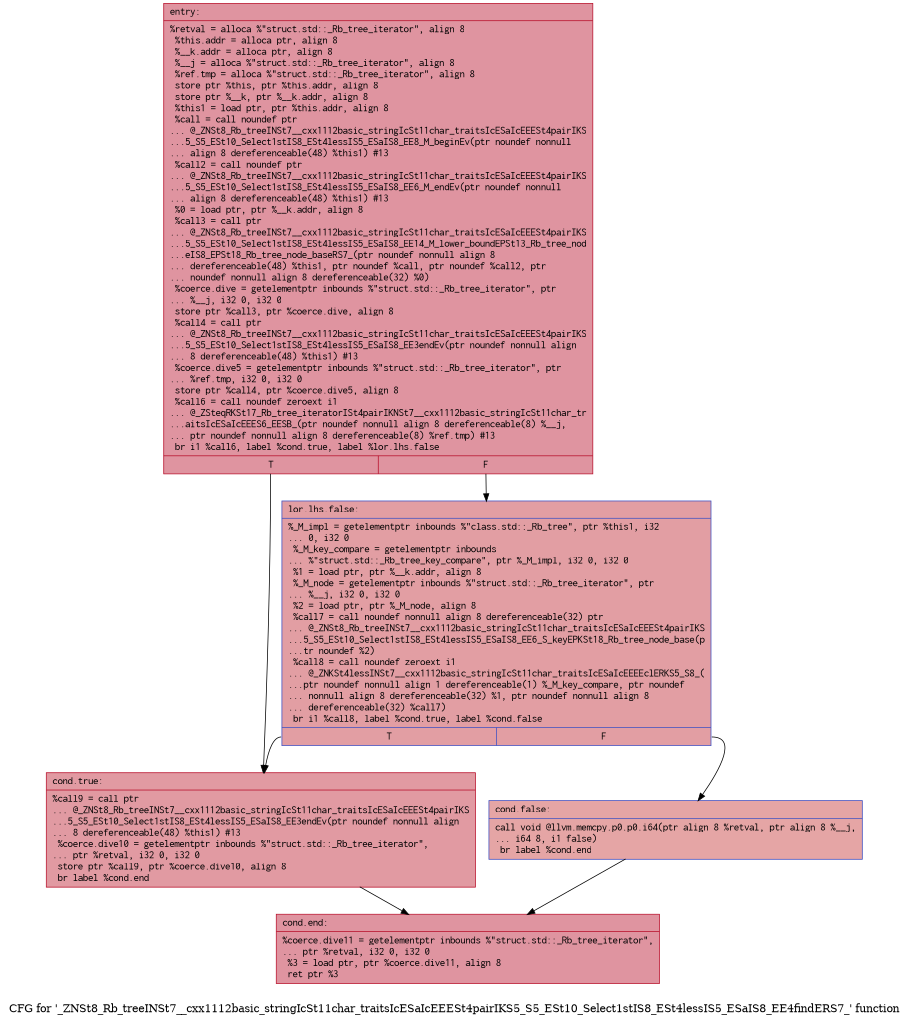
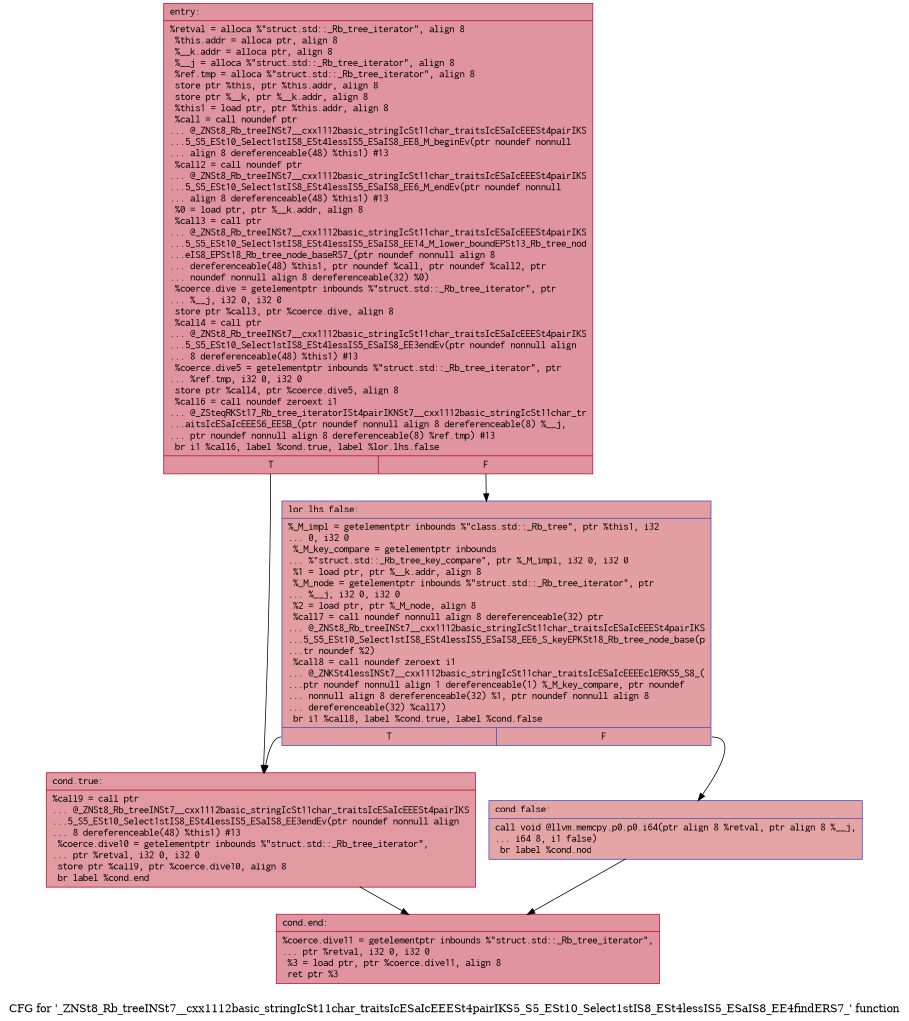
(544, 850) -> (544, 850)
